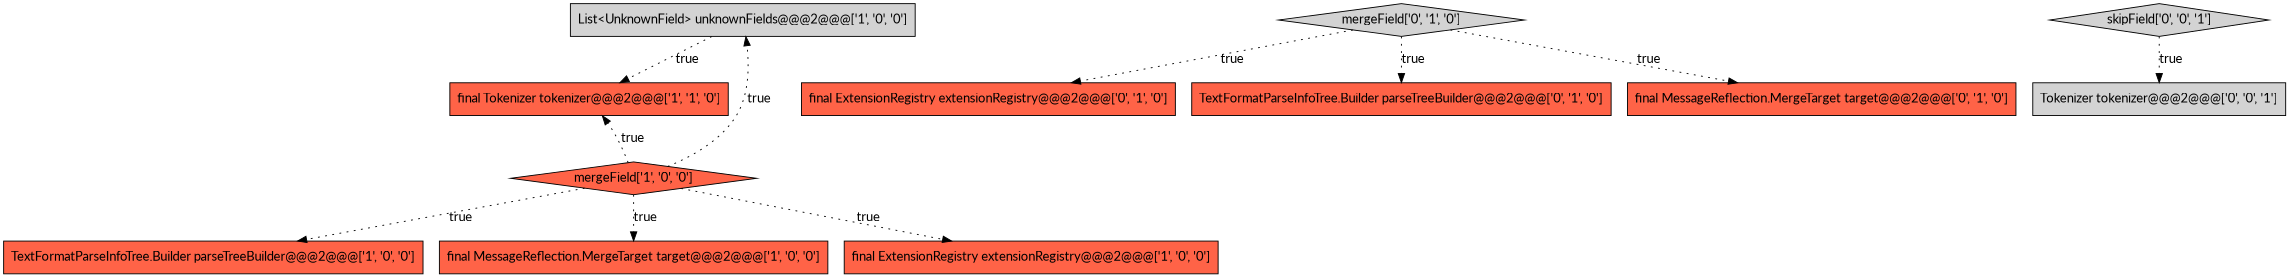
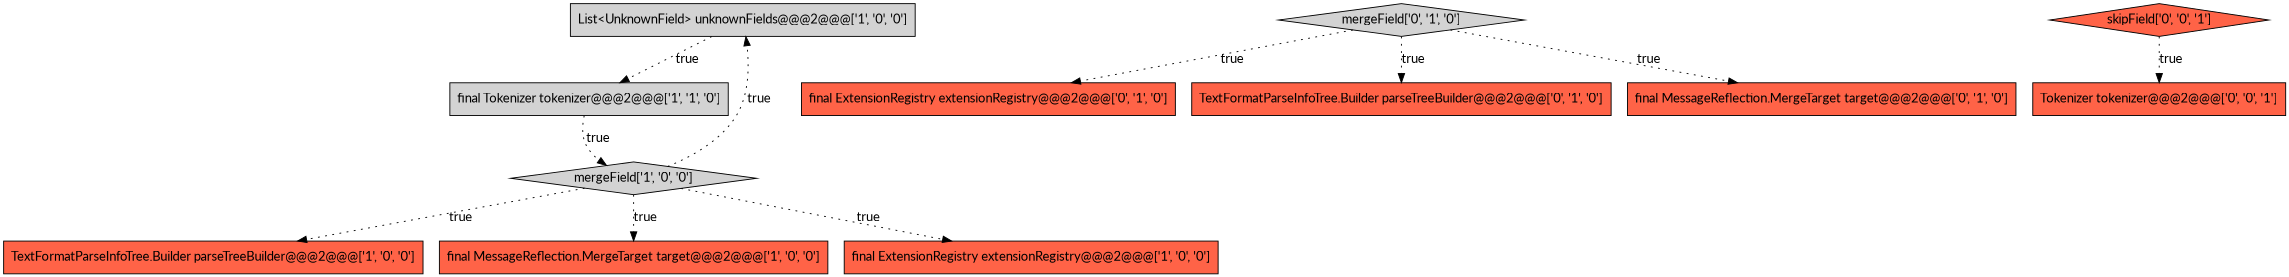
(2159, 20) -> (2159, 20)
(589, 99) -> (589, 99)
(2159, 99) -> (2159, 99)
(619, 142) -> (584, 140)
(634, 178) -> (634, 178)
